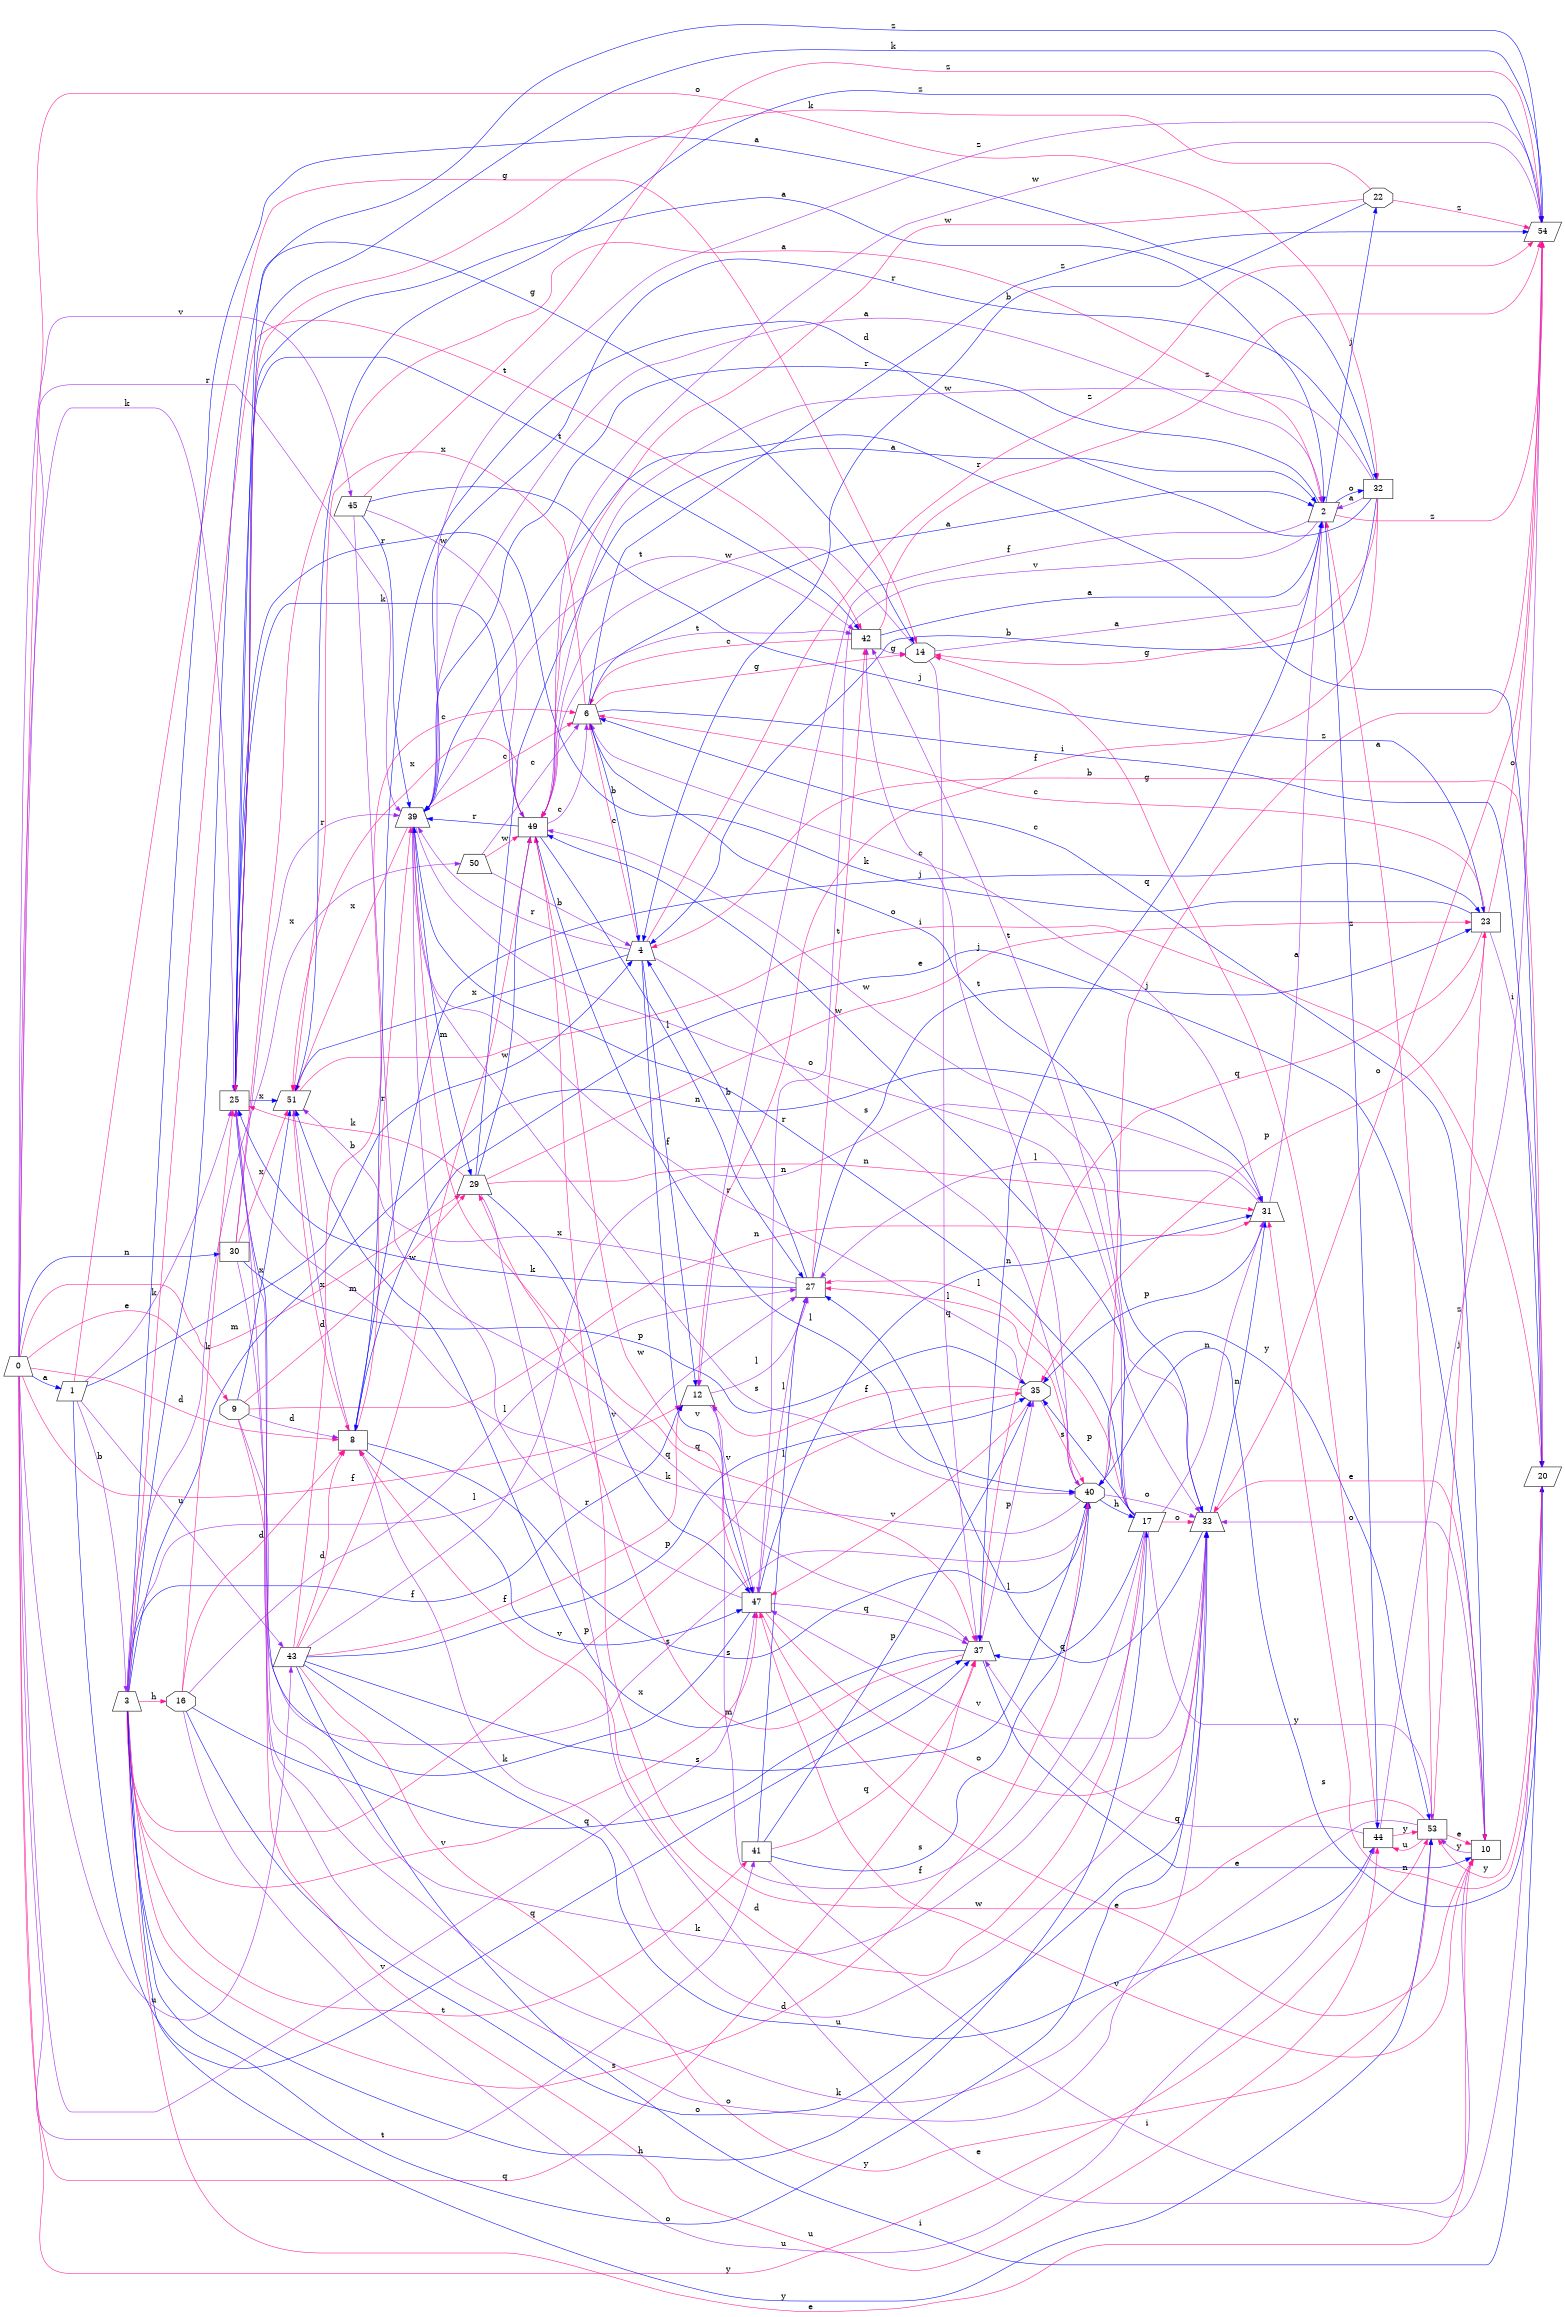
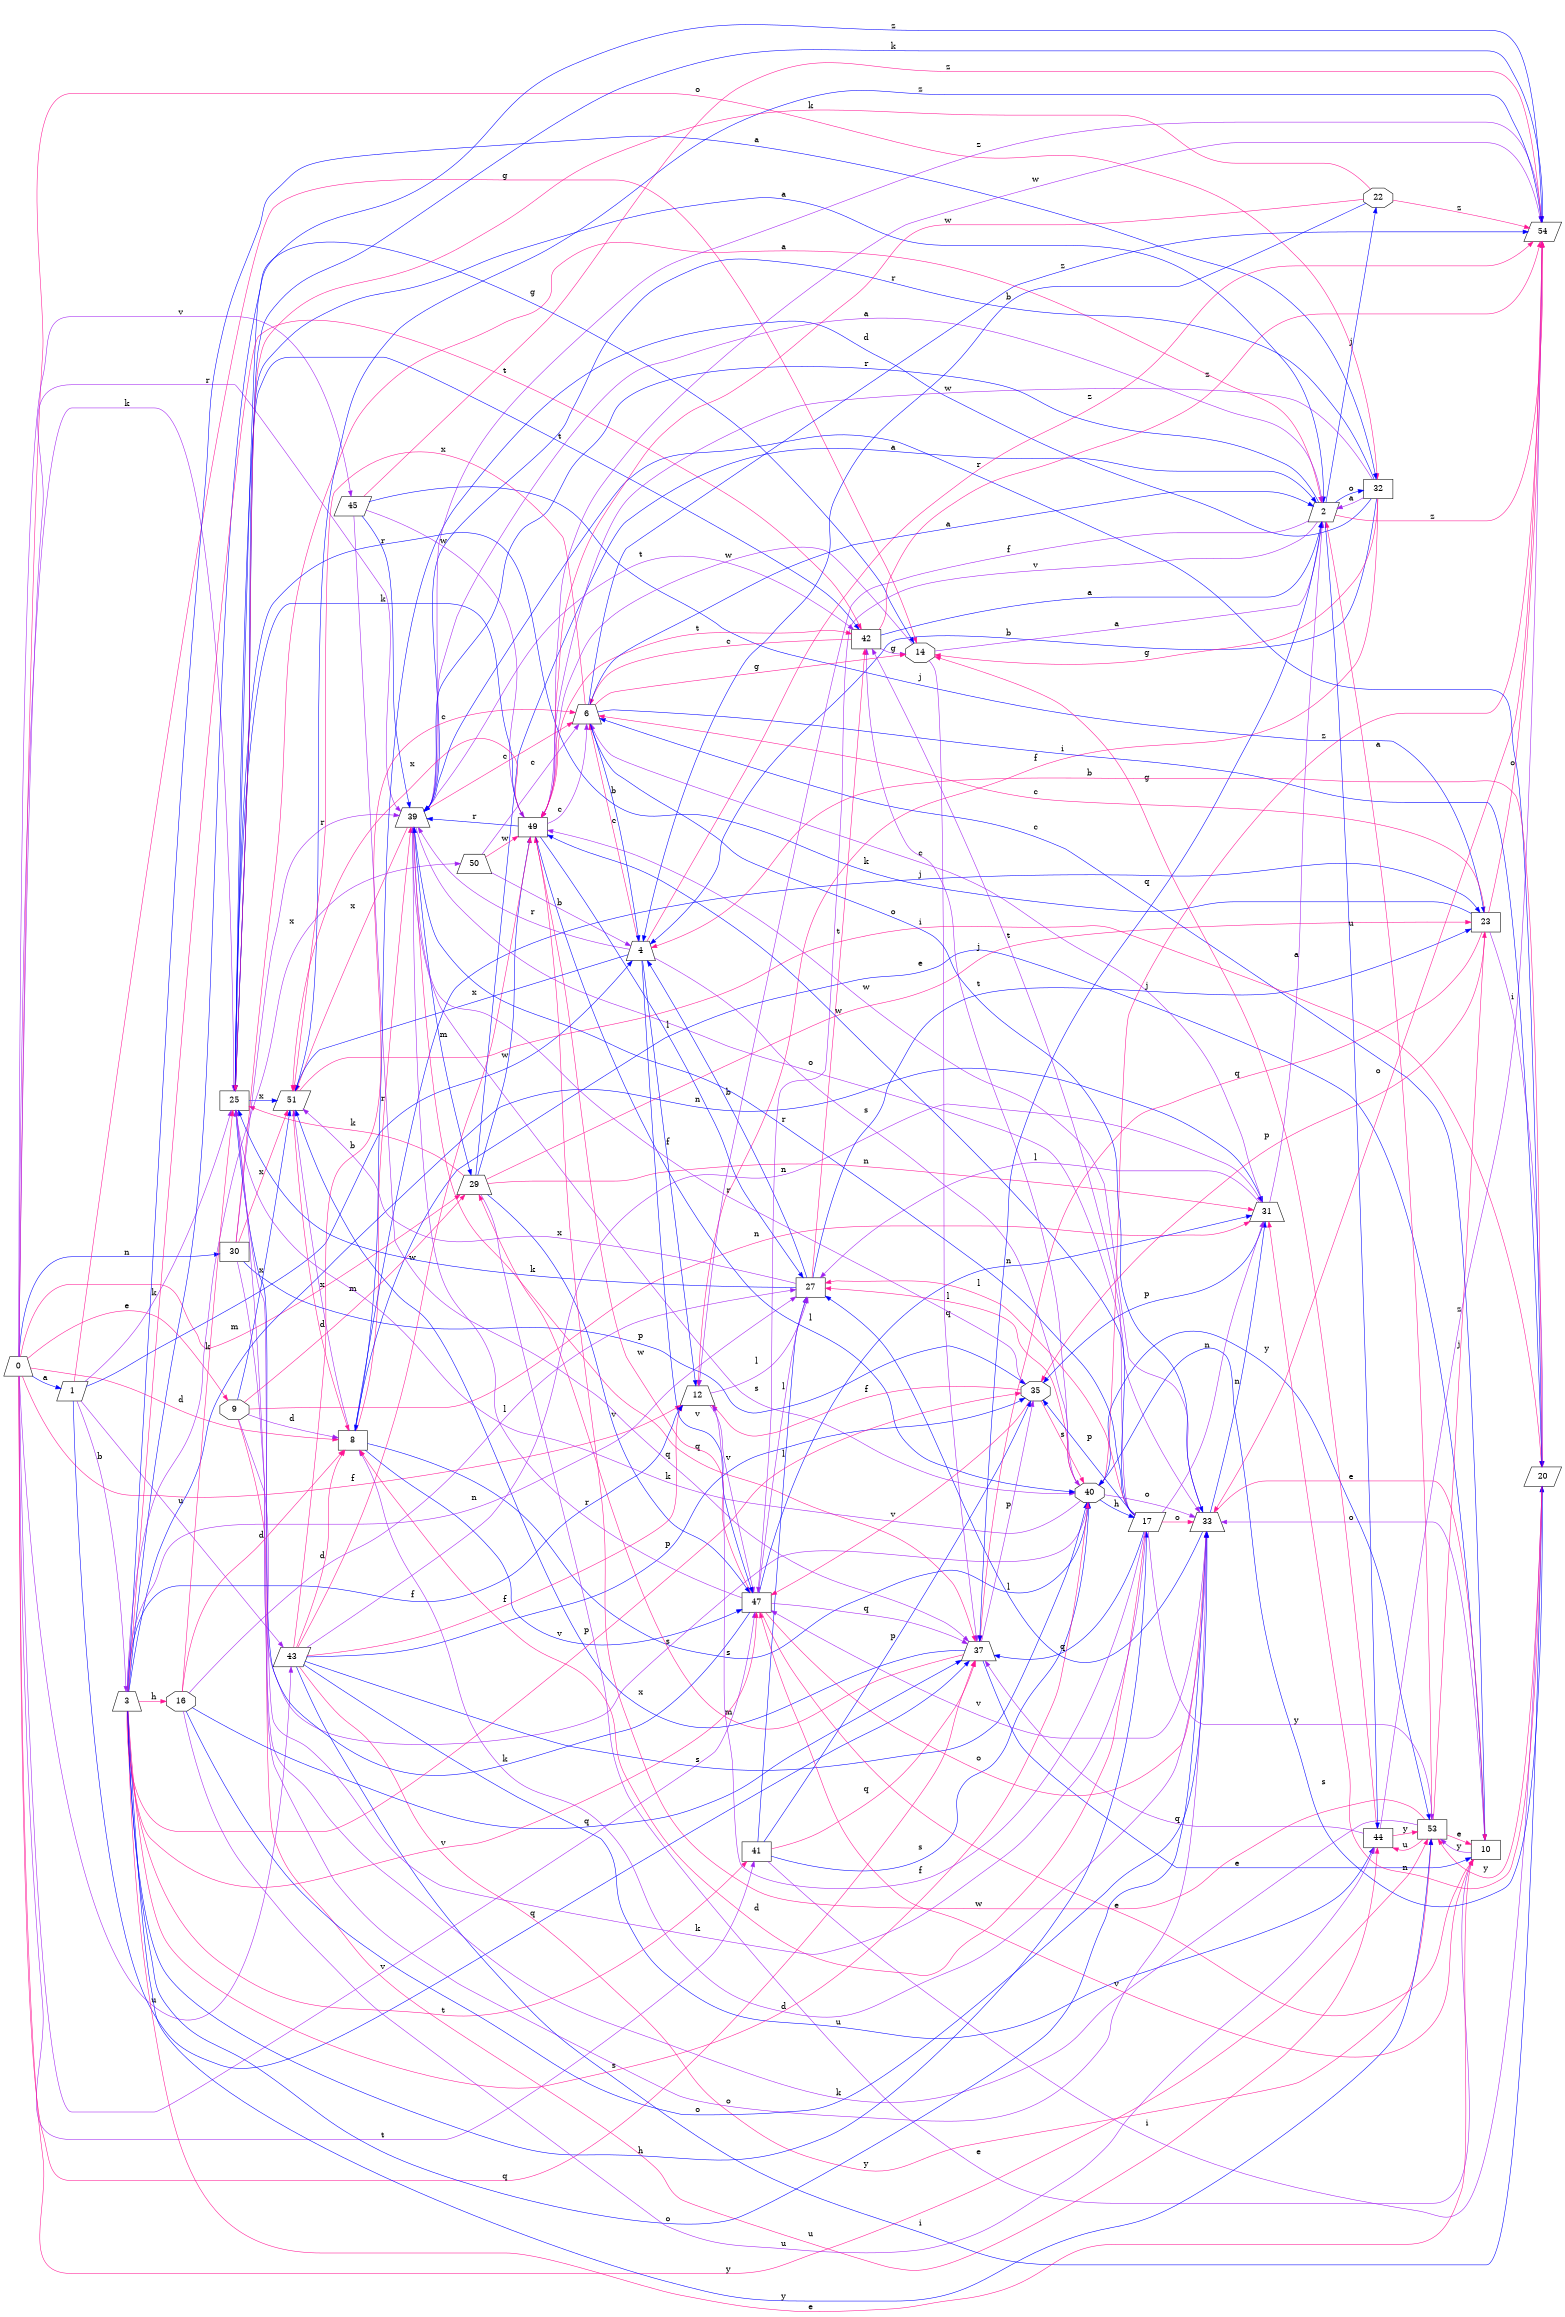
(639, 648) -> (639, 648)
(1351, 924) -> (1351, 924)
(474, 1498) -> (474, 1498)
